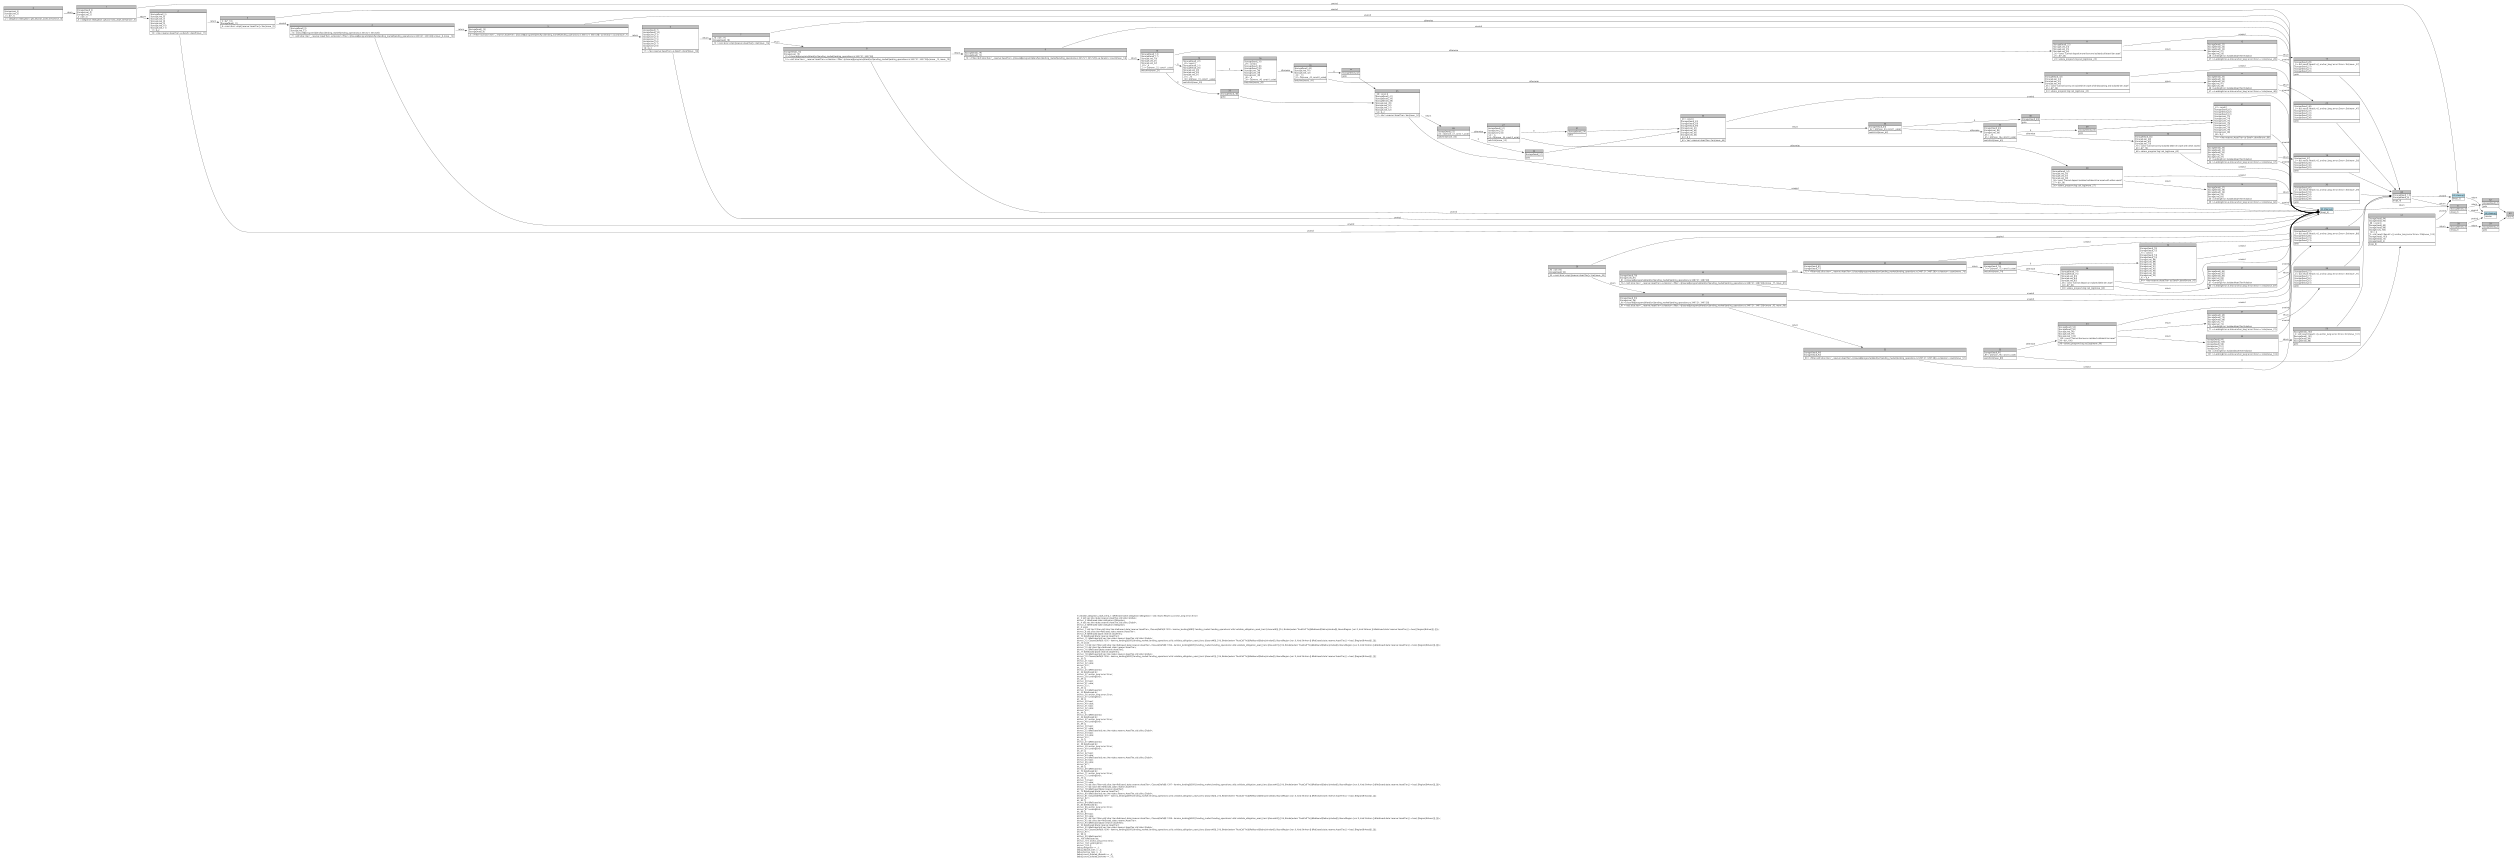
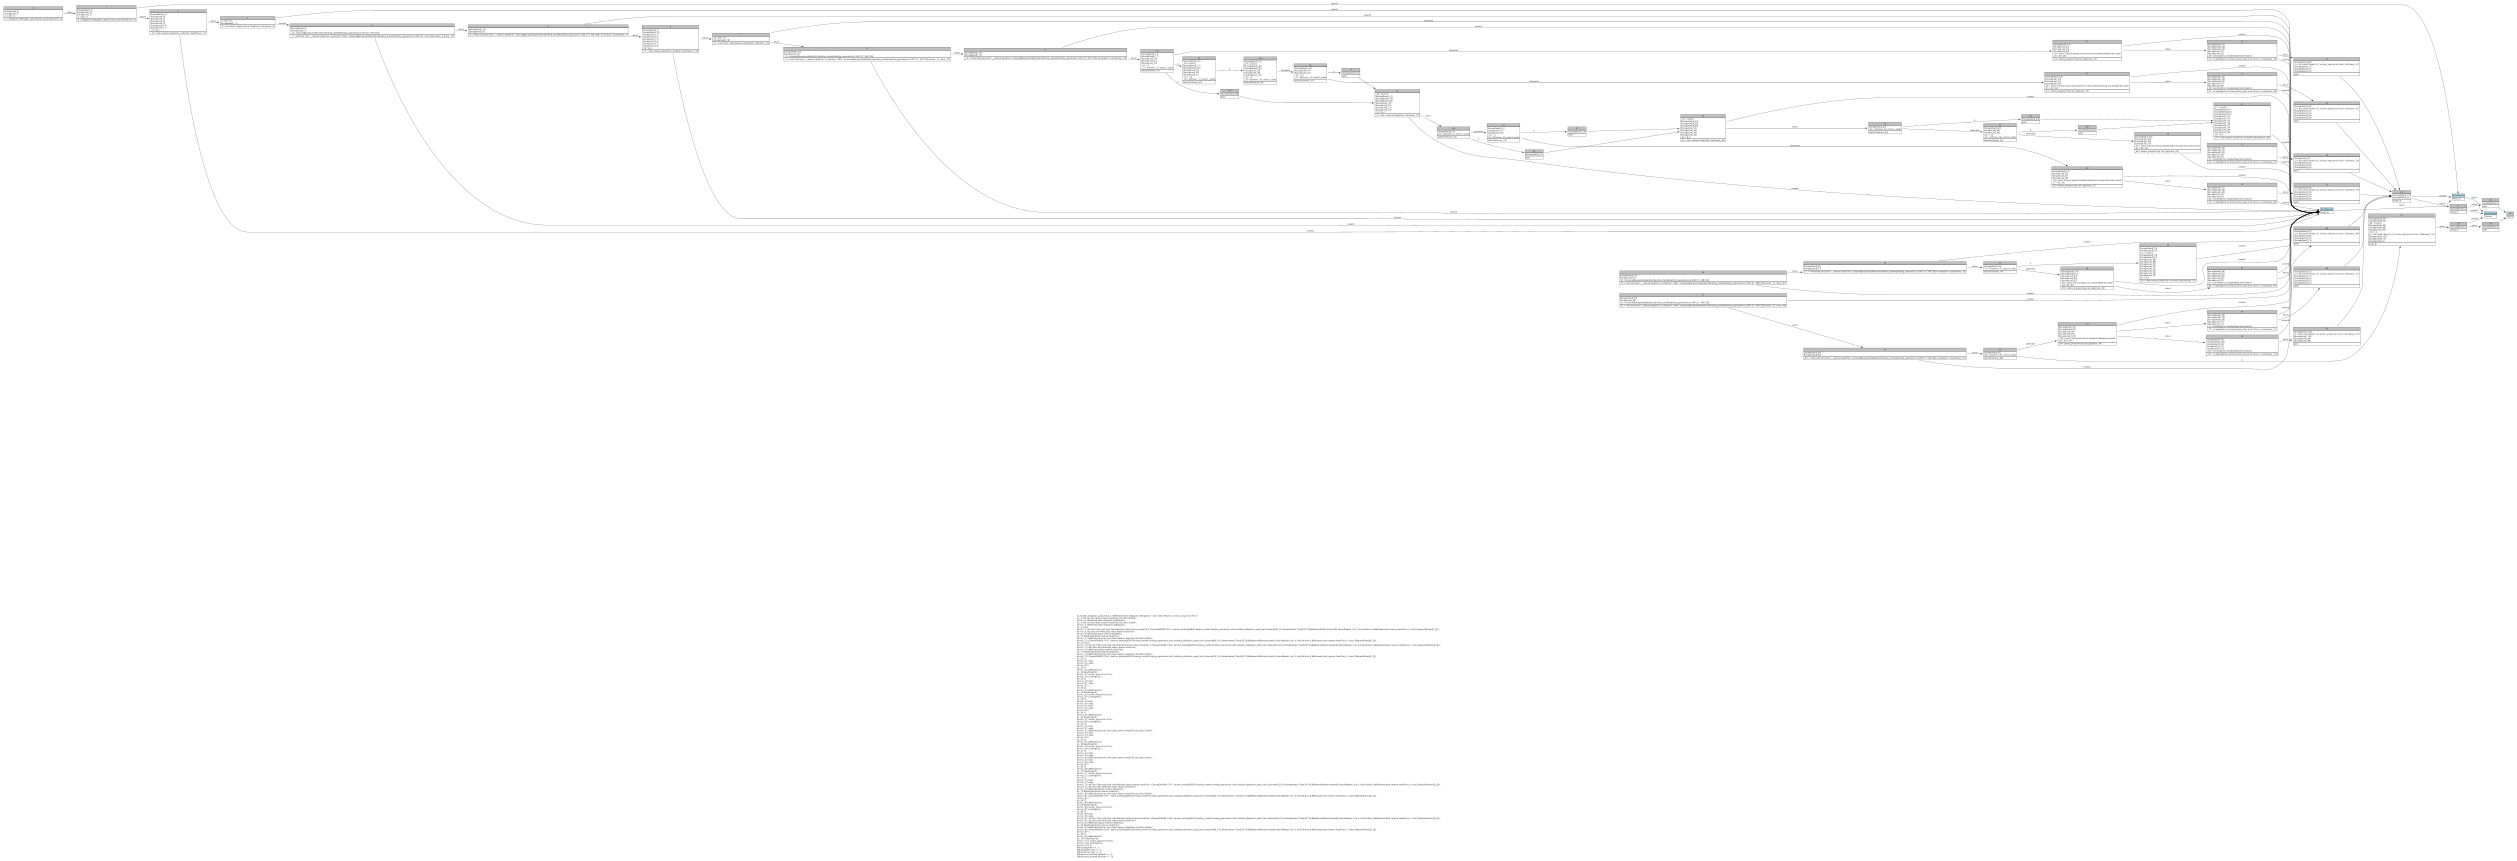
(1252, 75) -> (1253, 75)
(2446, 212) -> none
(1577, 271) -> none
none -> (1974, 354)
